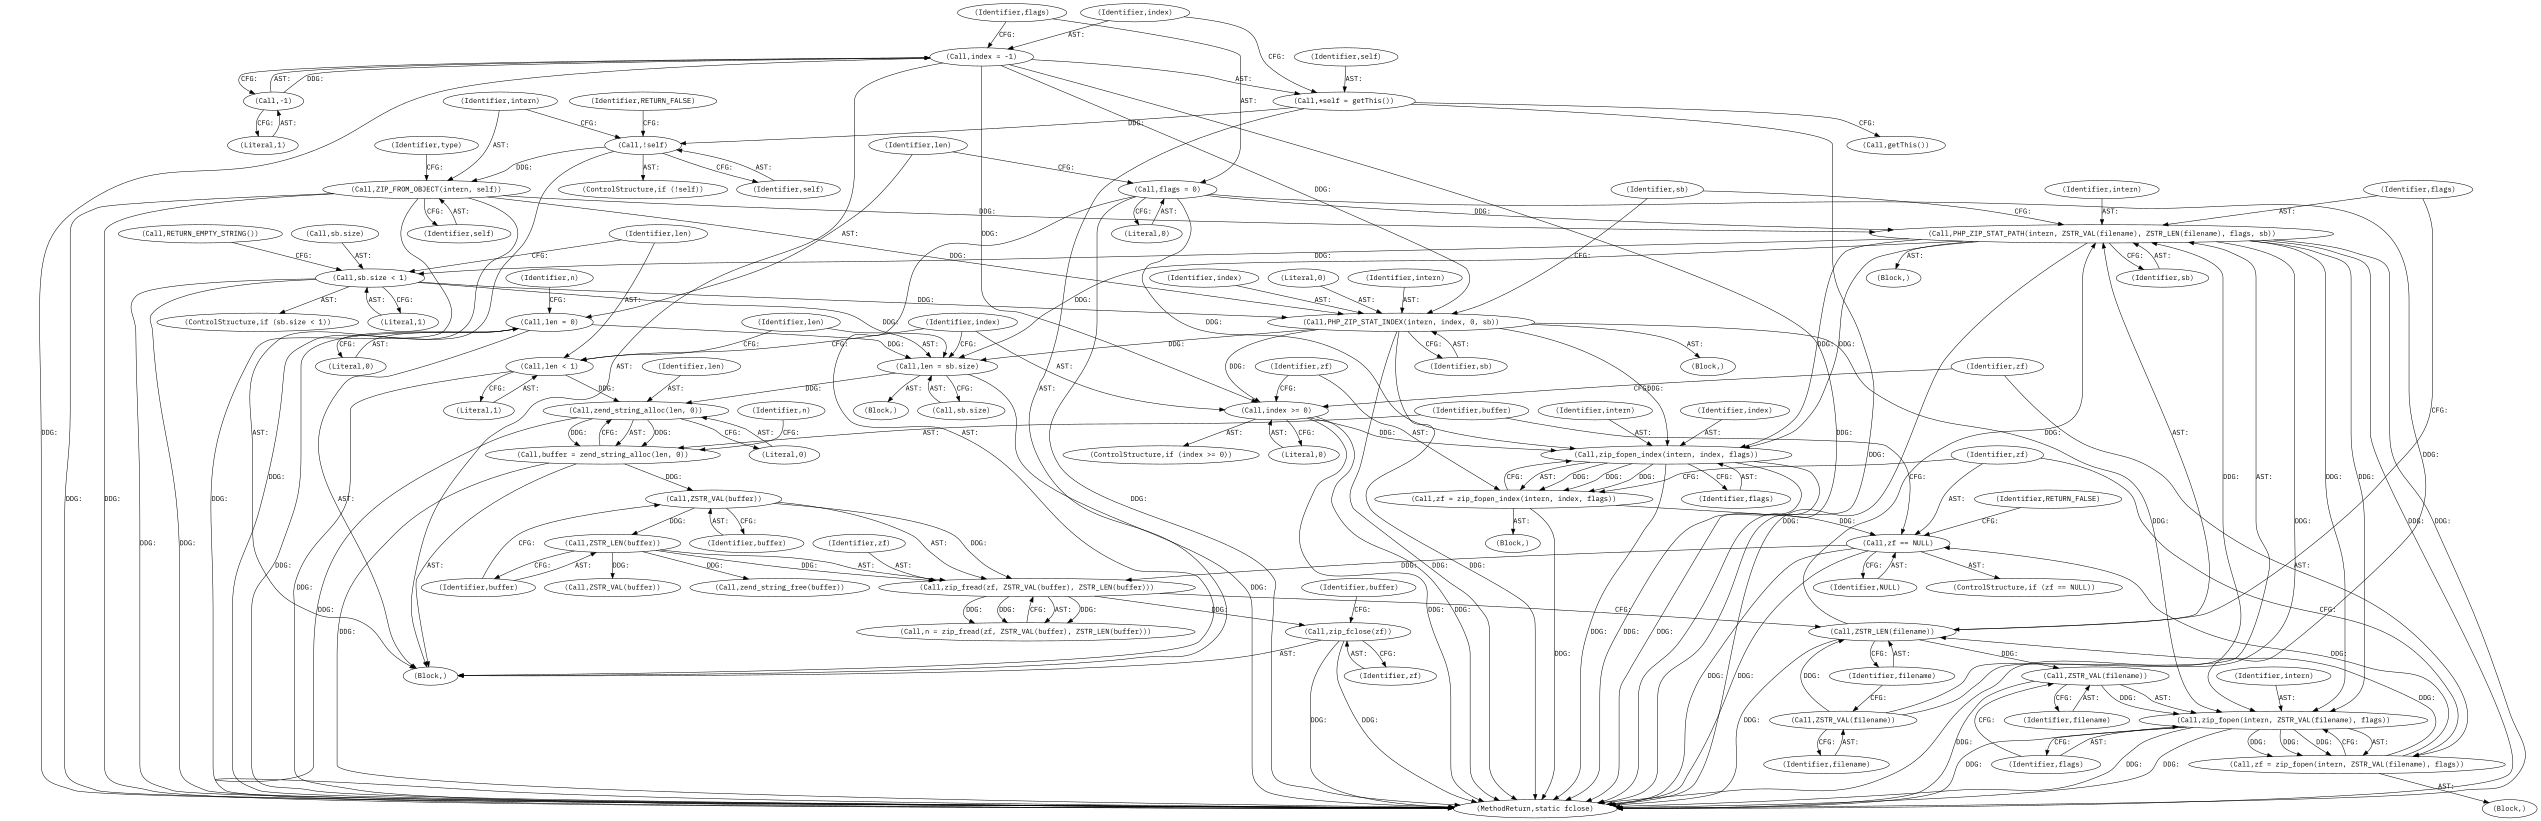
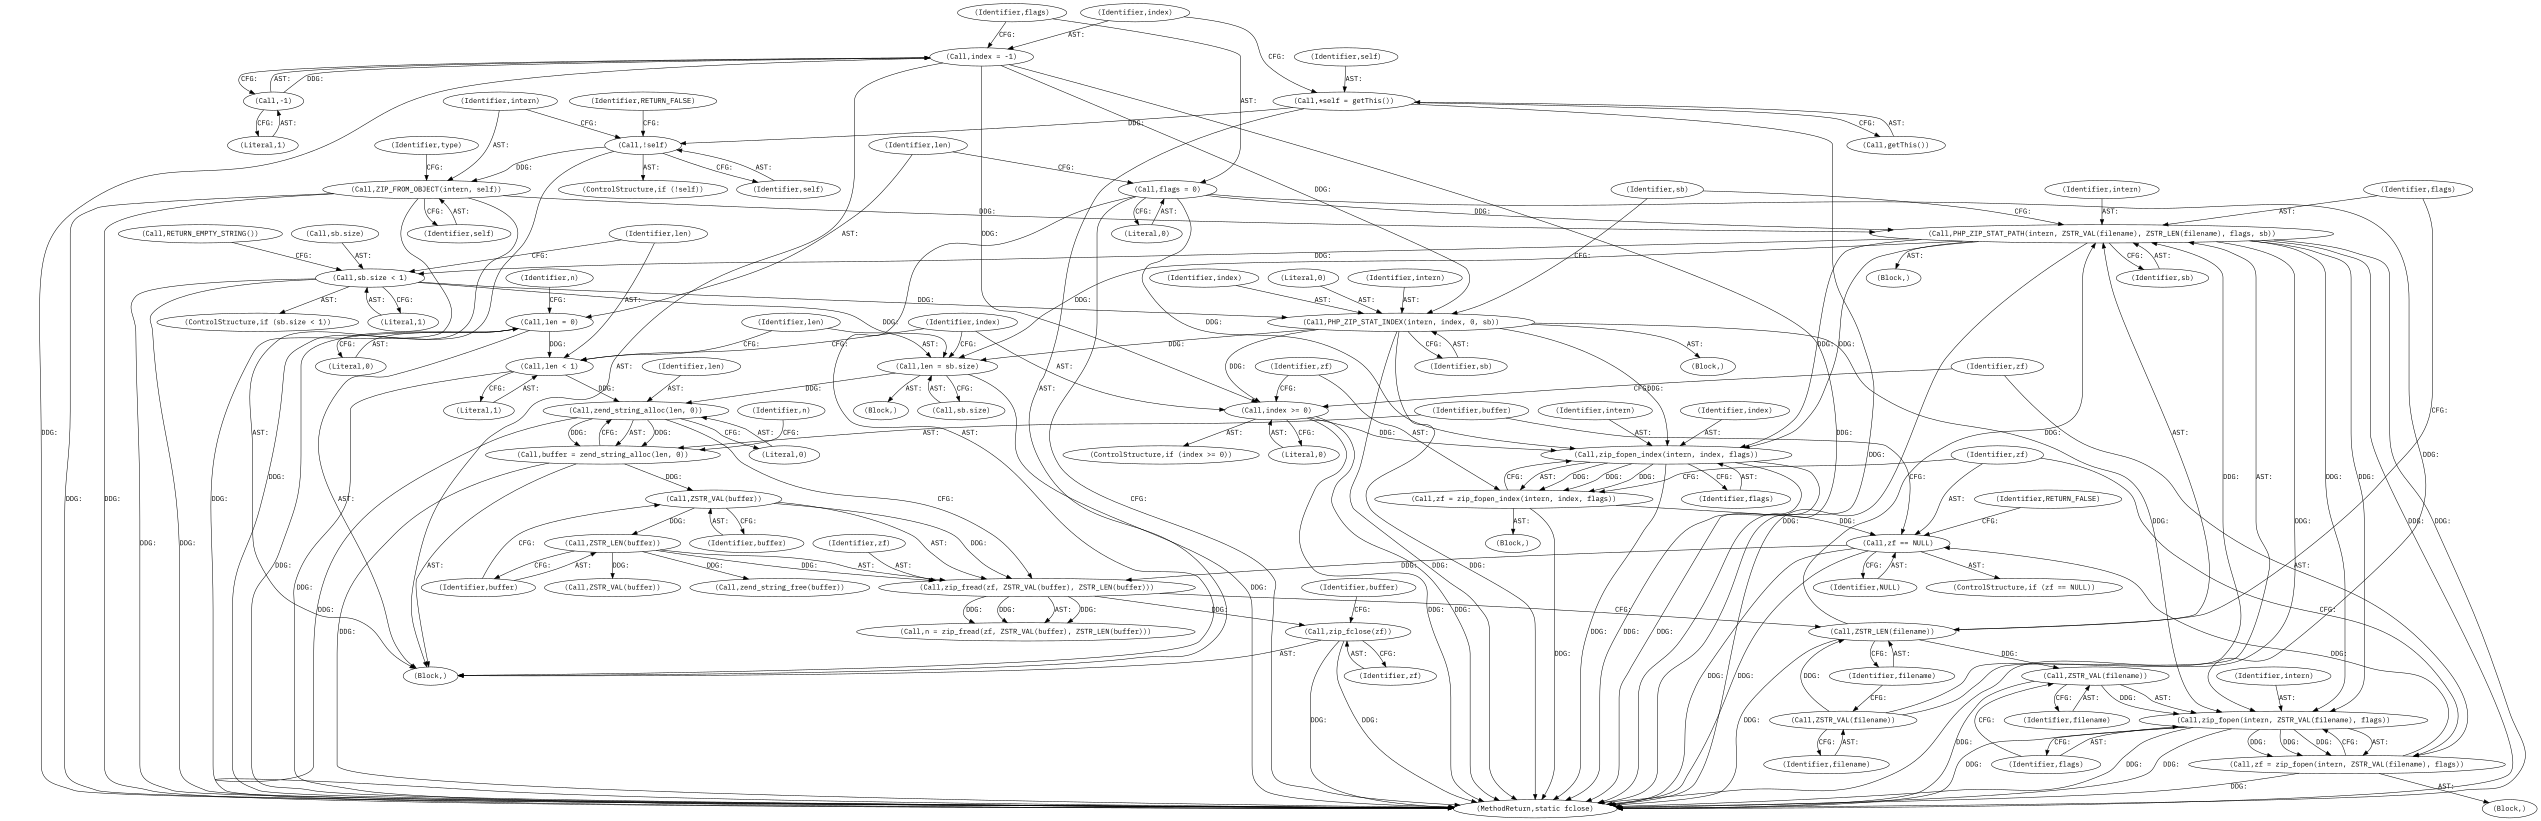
(1164, 70) -> (1746, 109)
(913, 254) -> none
(751, 333) -> (550, 342)
(1141, 499) -> (1141, 499)
(1029, 612) -> (850, 496)
(2203, 658) -> (1978, 799)
